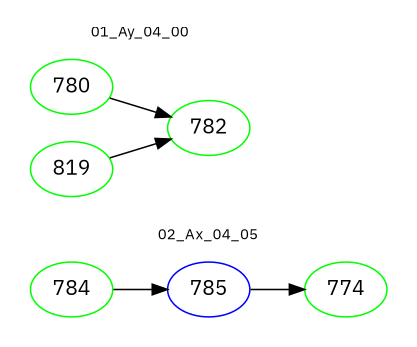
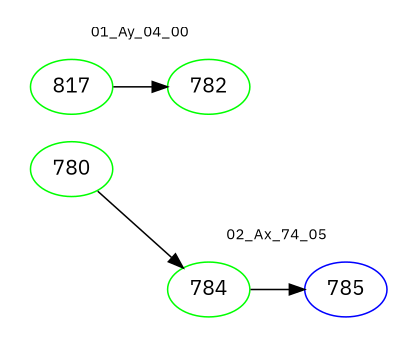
(133, 105) -> (135, 224)
(72, 169) -> (72, 87)
(209, 235) -> (277, 235)
(346, 289) -> none
